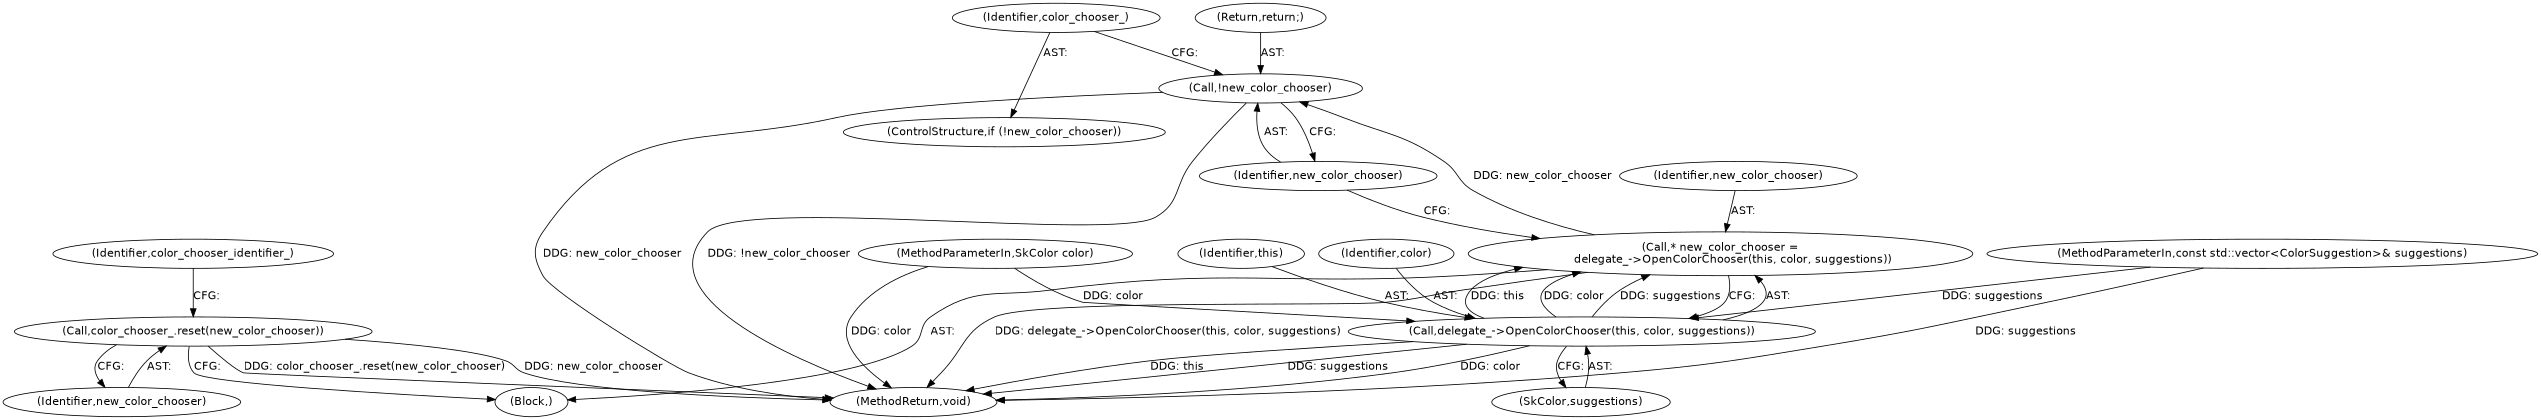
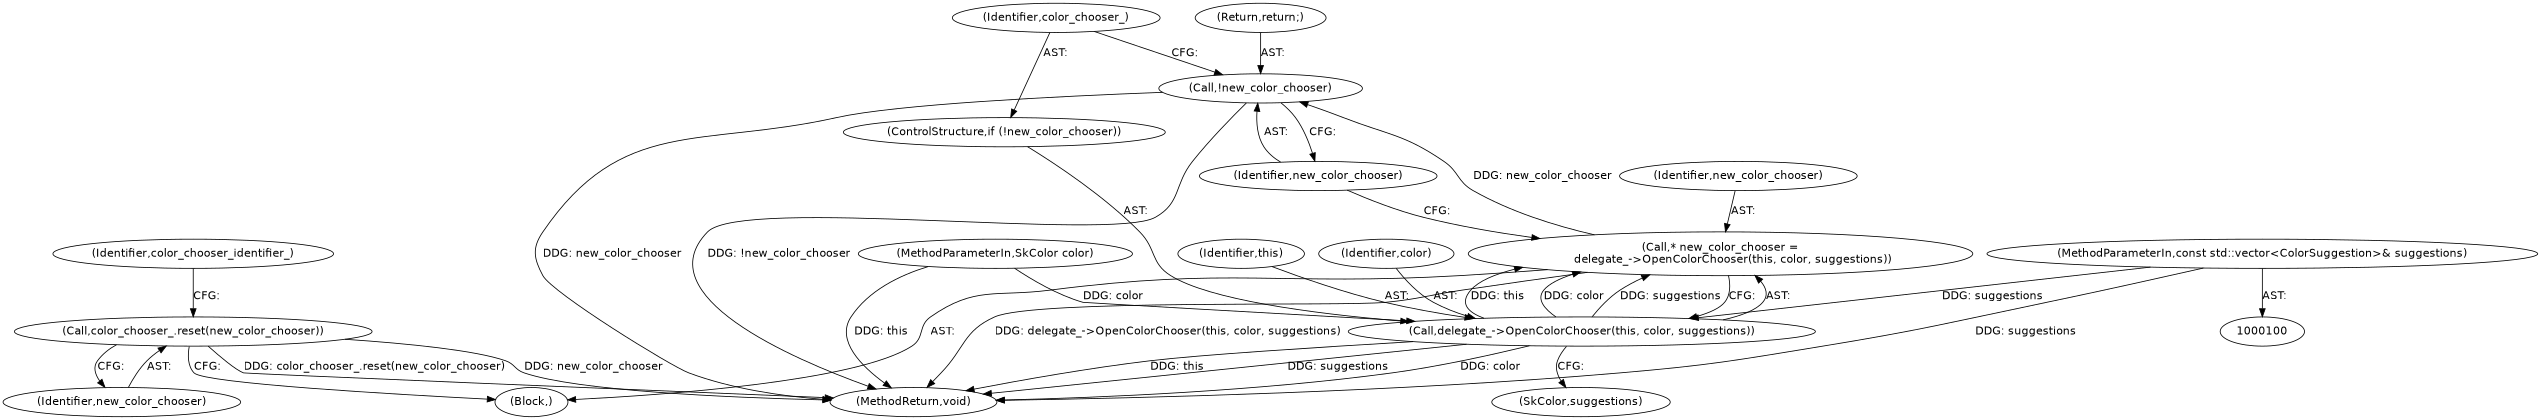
(881, 332) -> (881, 332)
none -> (2262, 332)
(1589, 370) -> (1189, 284)
